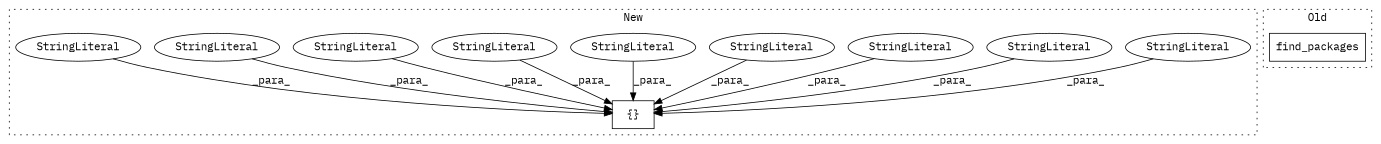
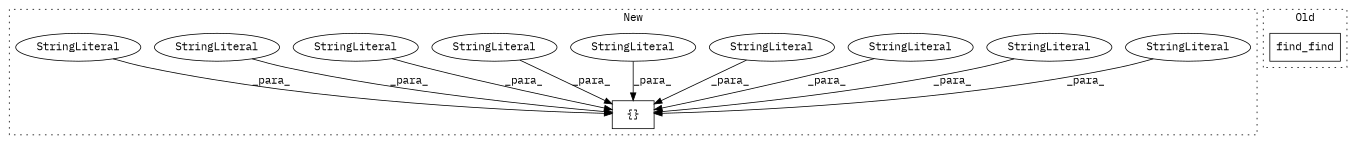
(1317, 47) -> (1305, 47)
